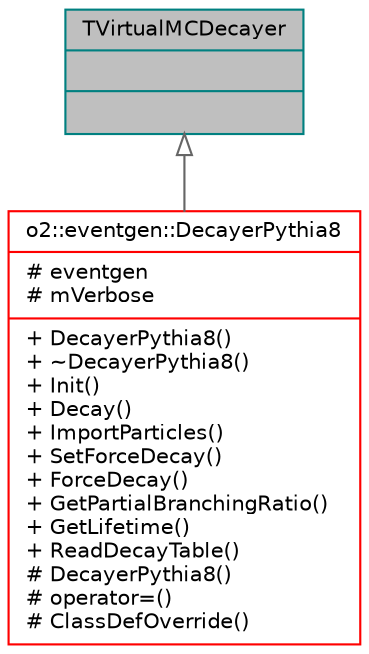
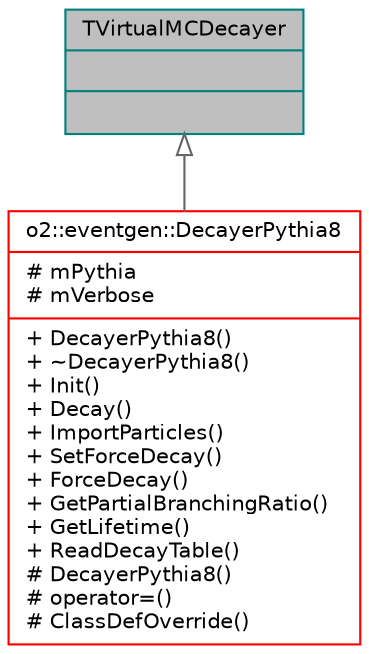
(88, 272) -> (81, 272)
